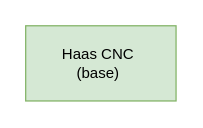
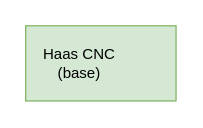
(98, 63) -> (79, 63)
